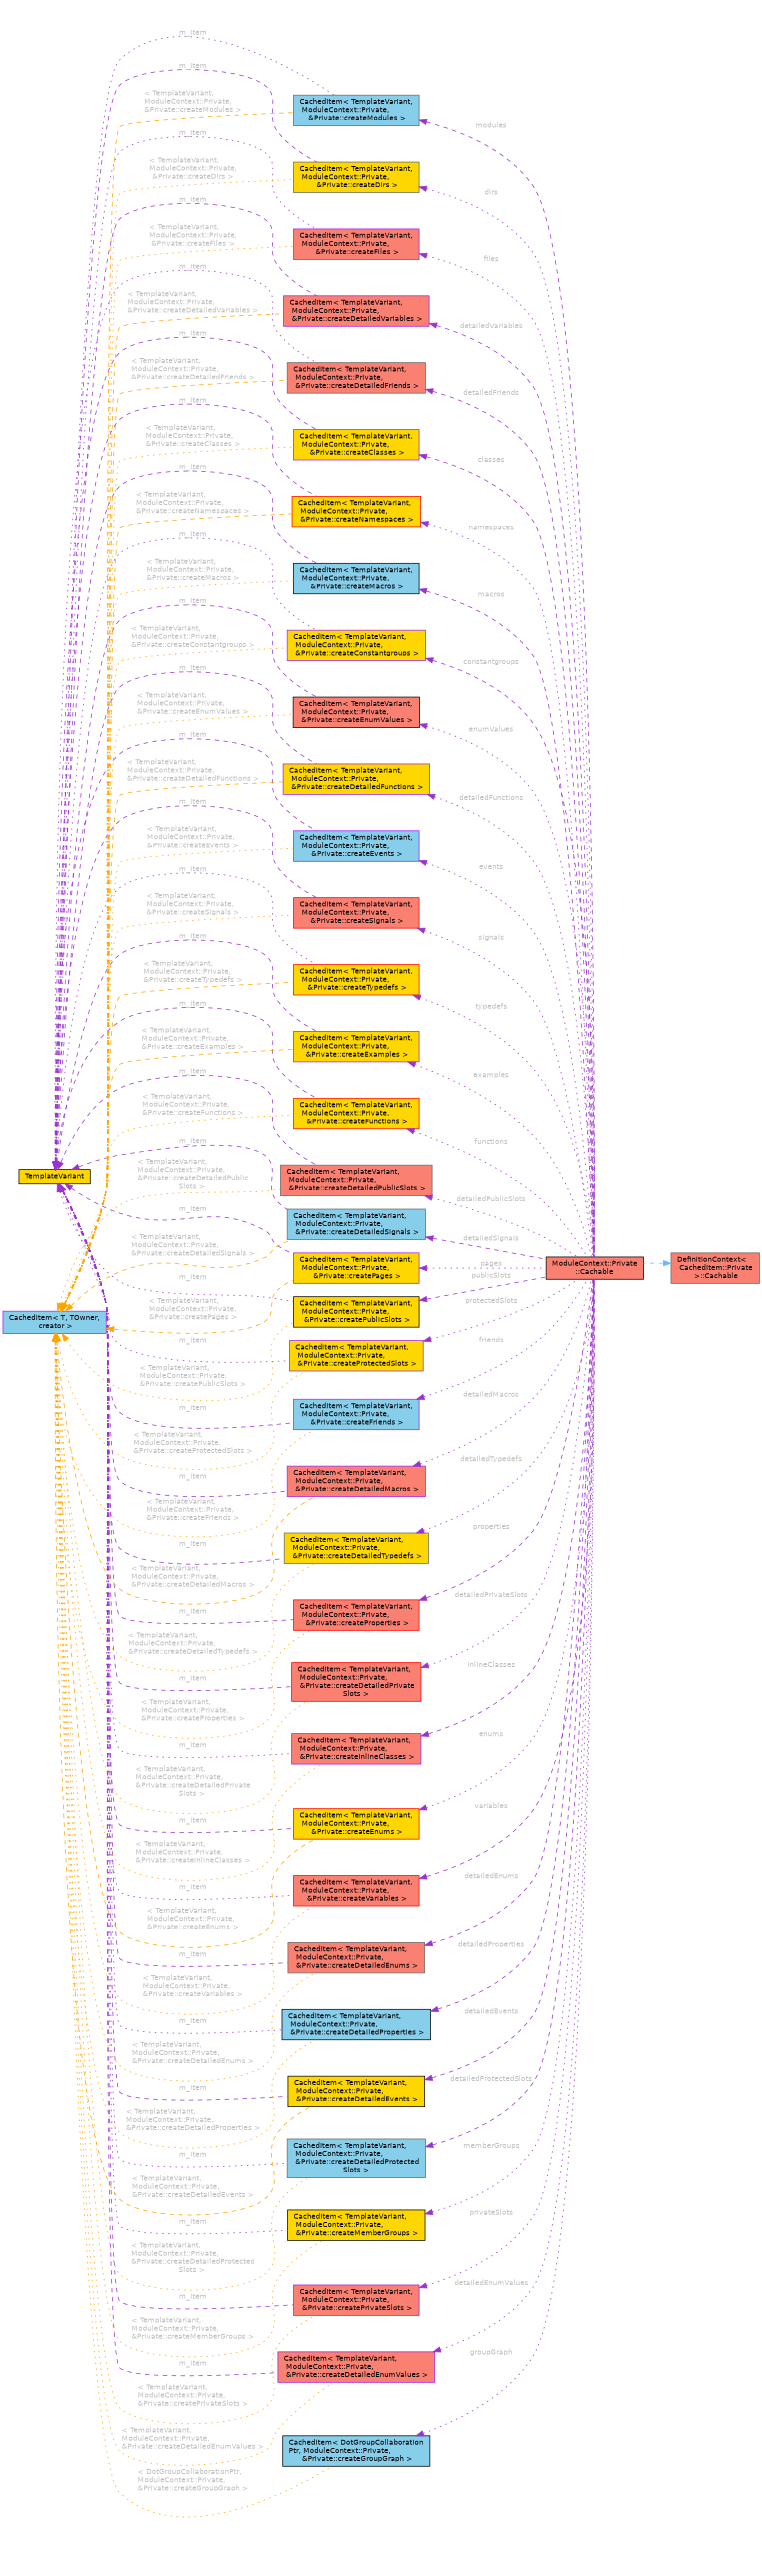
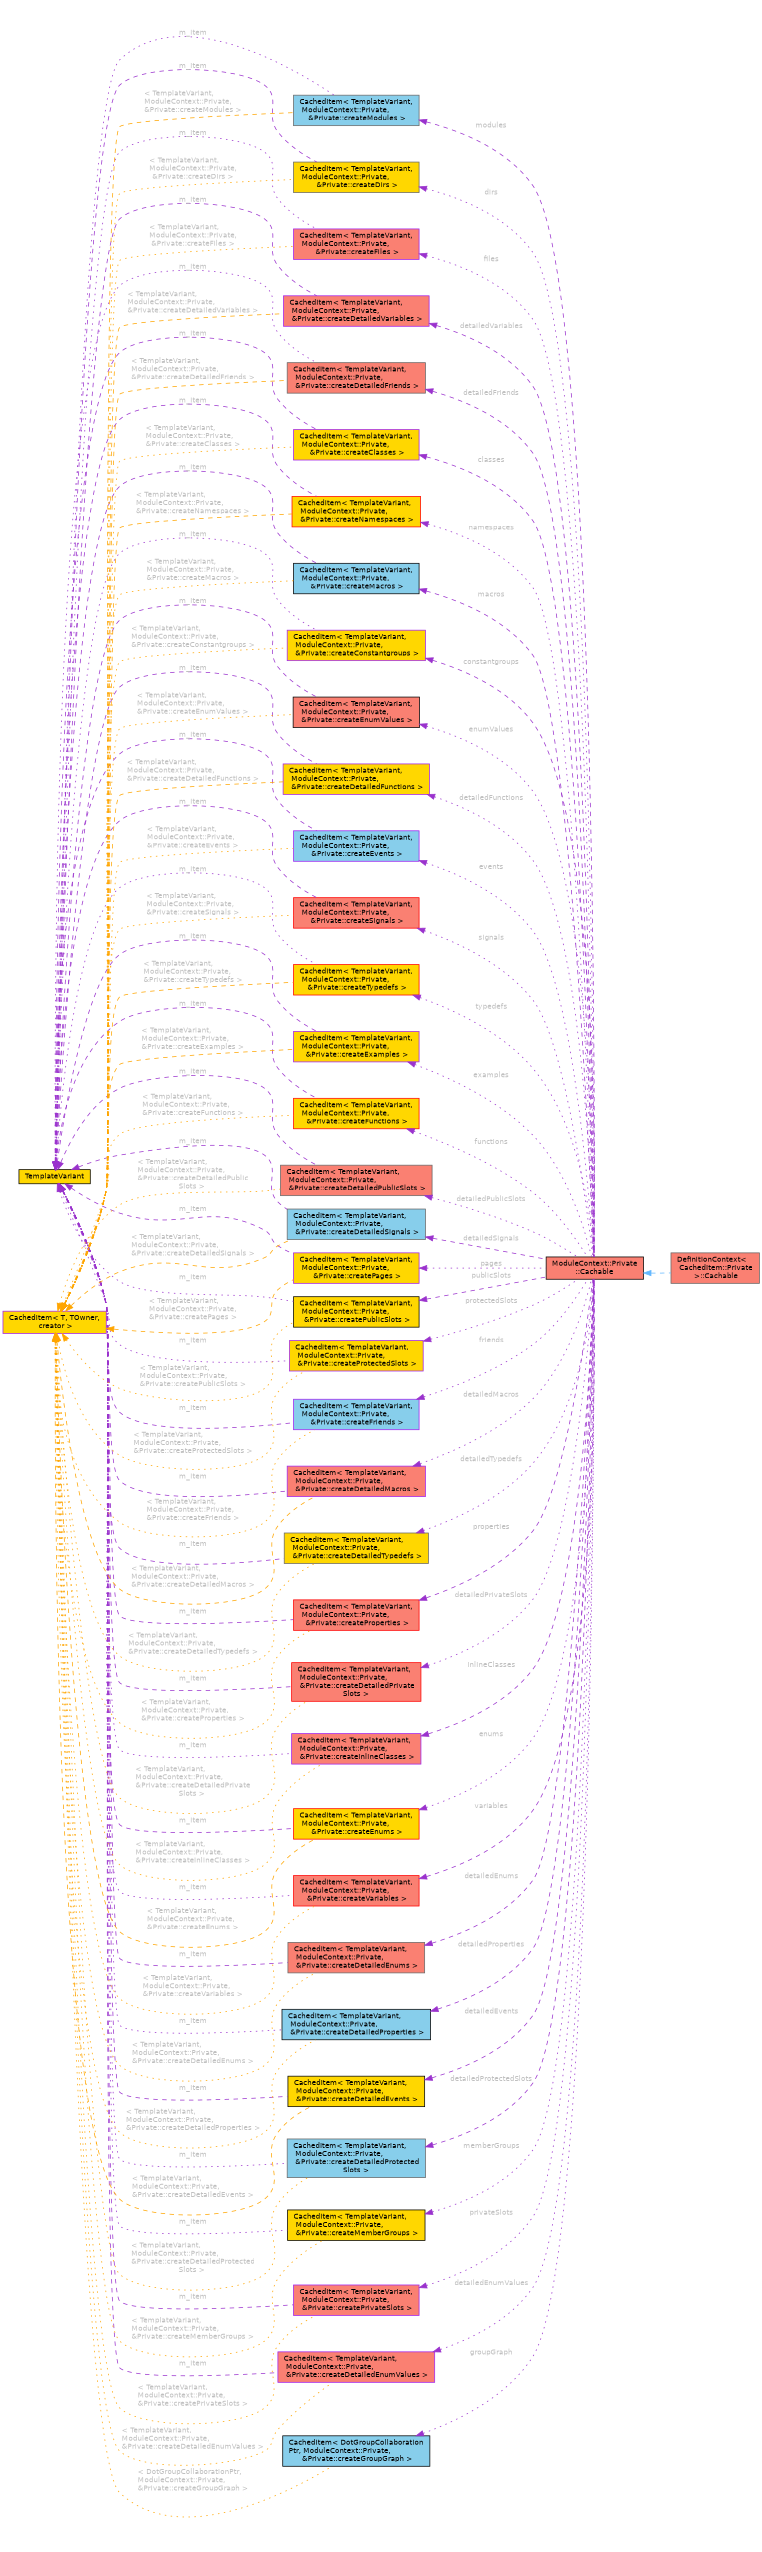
(653, 1263) -> (661, 1273)
(55, 1322) -> (55, 1322)
